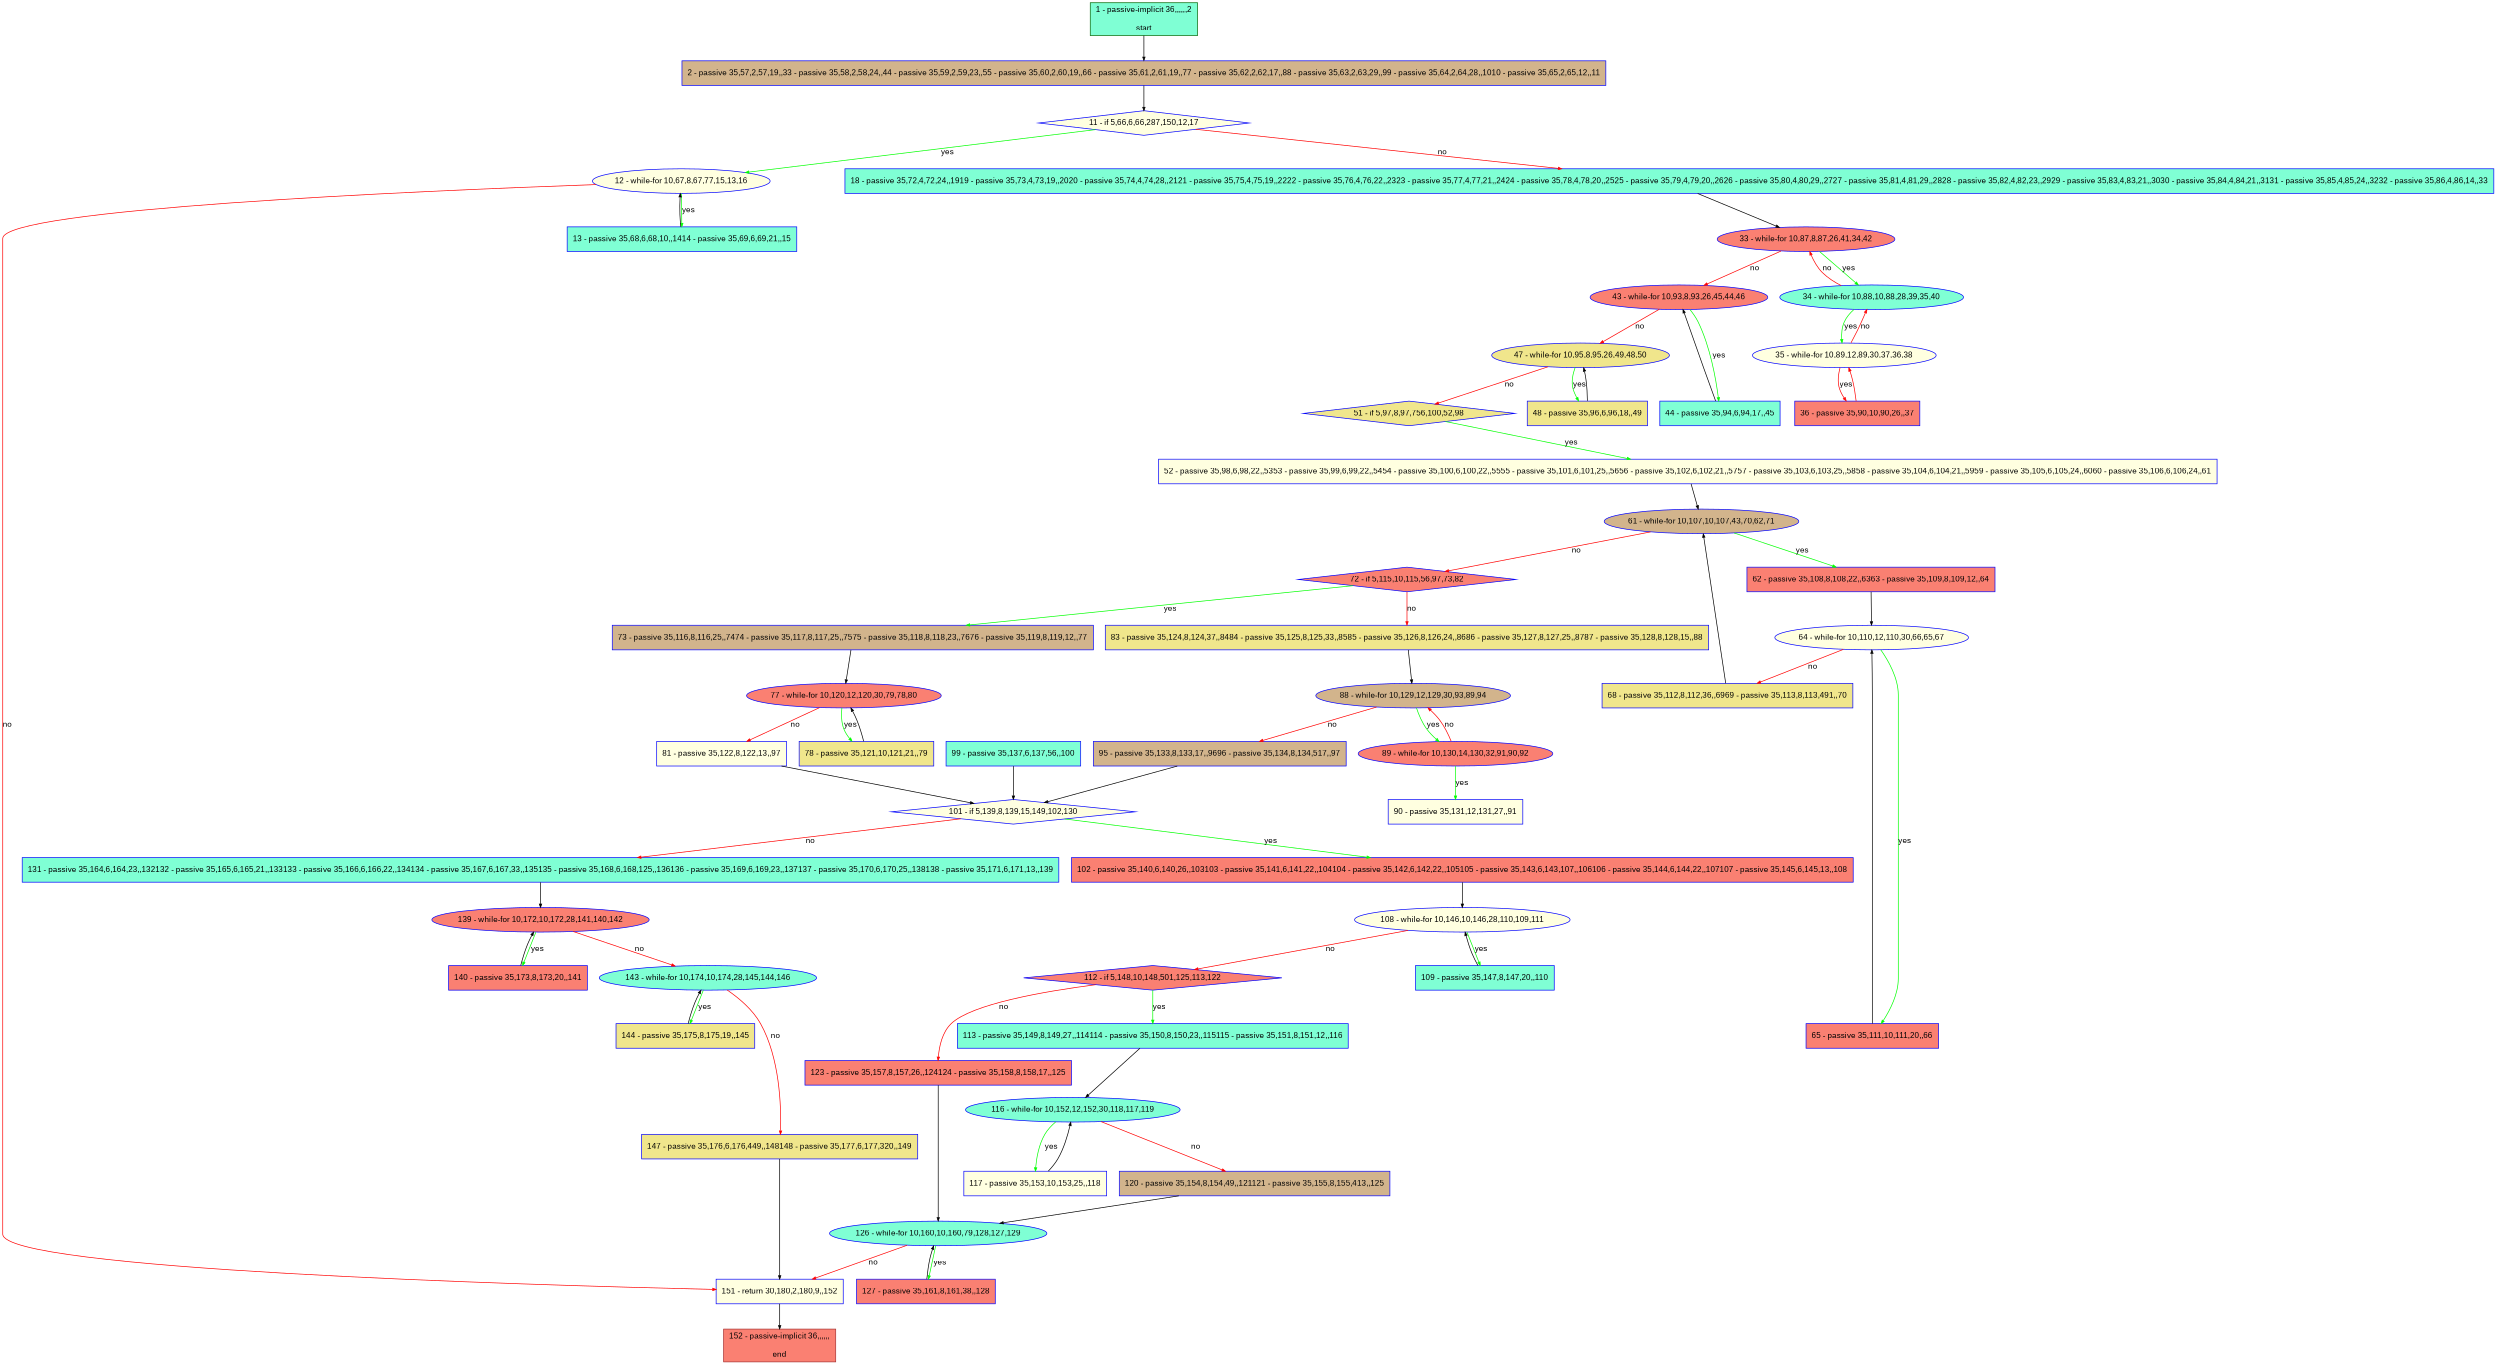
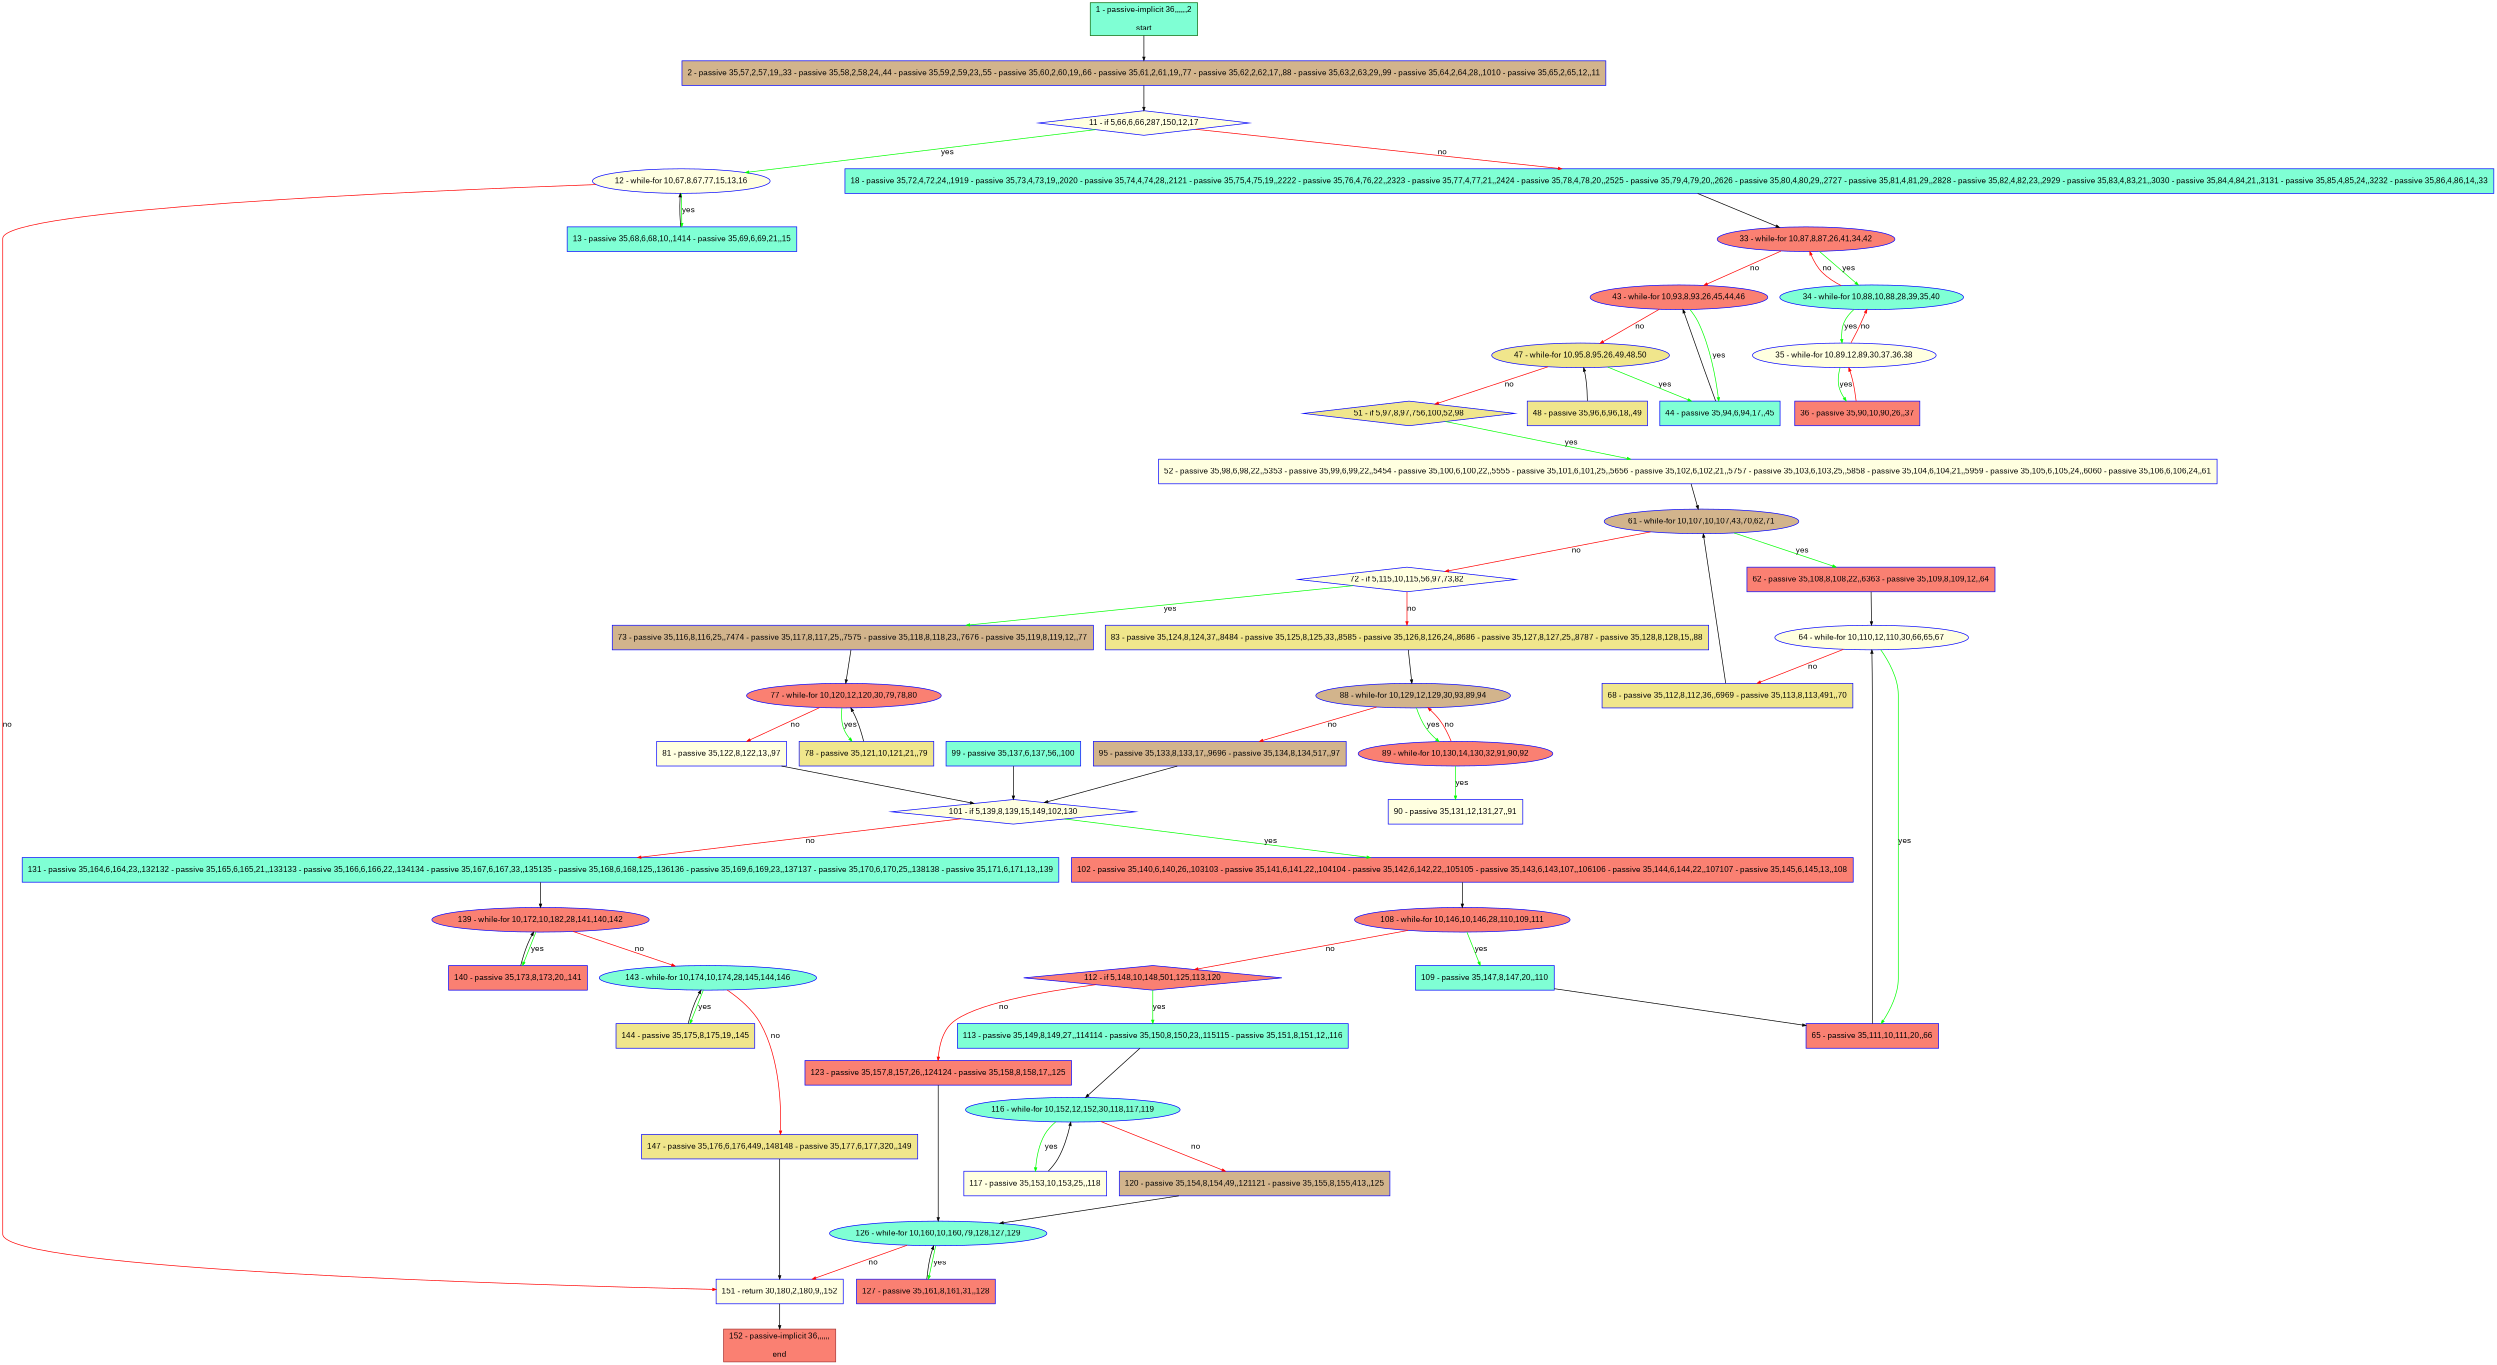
(1572, 383) -> (1648, 383)
(1838, 383) -> (1838, 383)
(1407, 579) -> (1407, 579)
(541, 920) -> (541, 920)
(1462, 920) -> (1462, 920)
(1471, 951) -> (1678, 1007)
(1153, 978) -> (1153, 978)
(926, 1292) -> (926, 1292)
